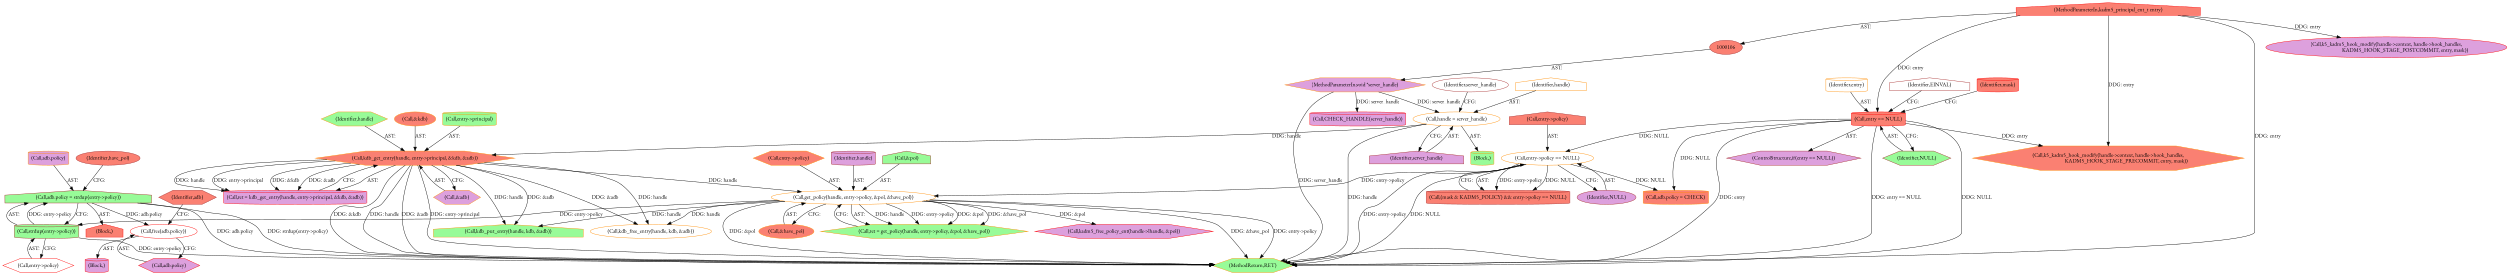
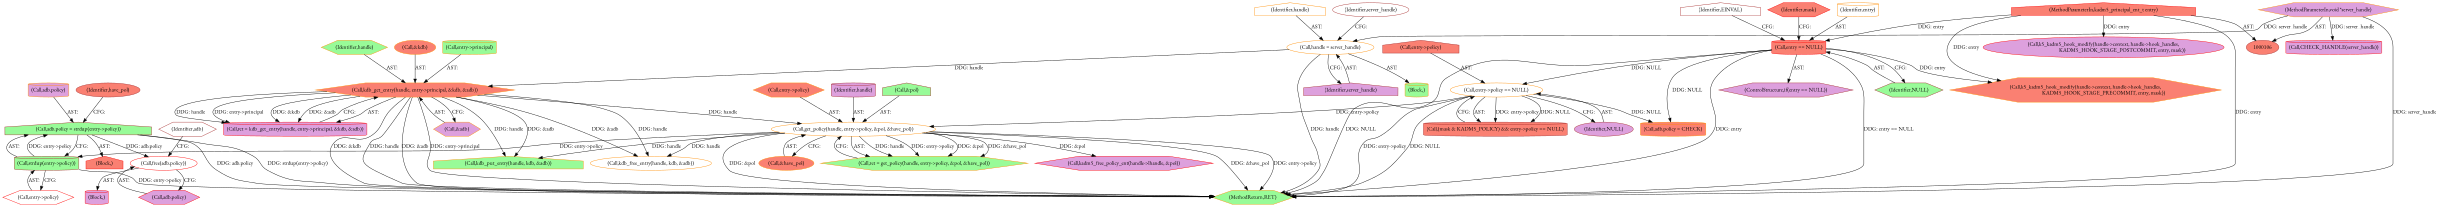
(1558, 64) -> (2301, 33)
(1998, 85) -> (1799, 10)
(188, 197) -> (188, 129)
